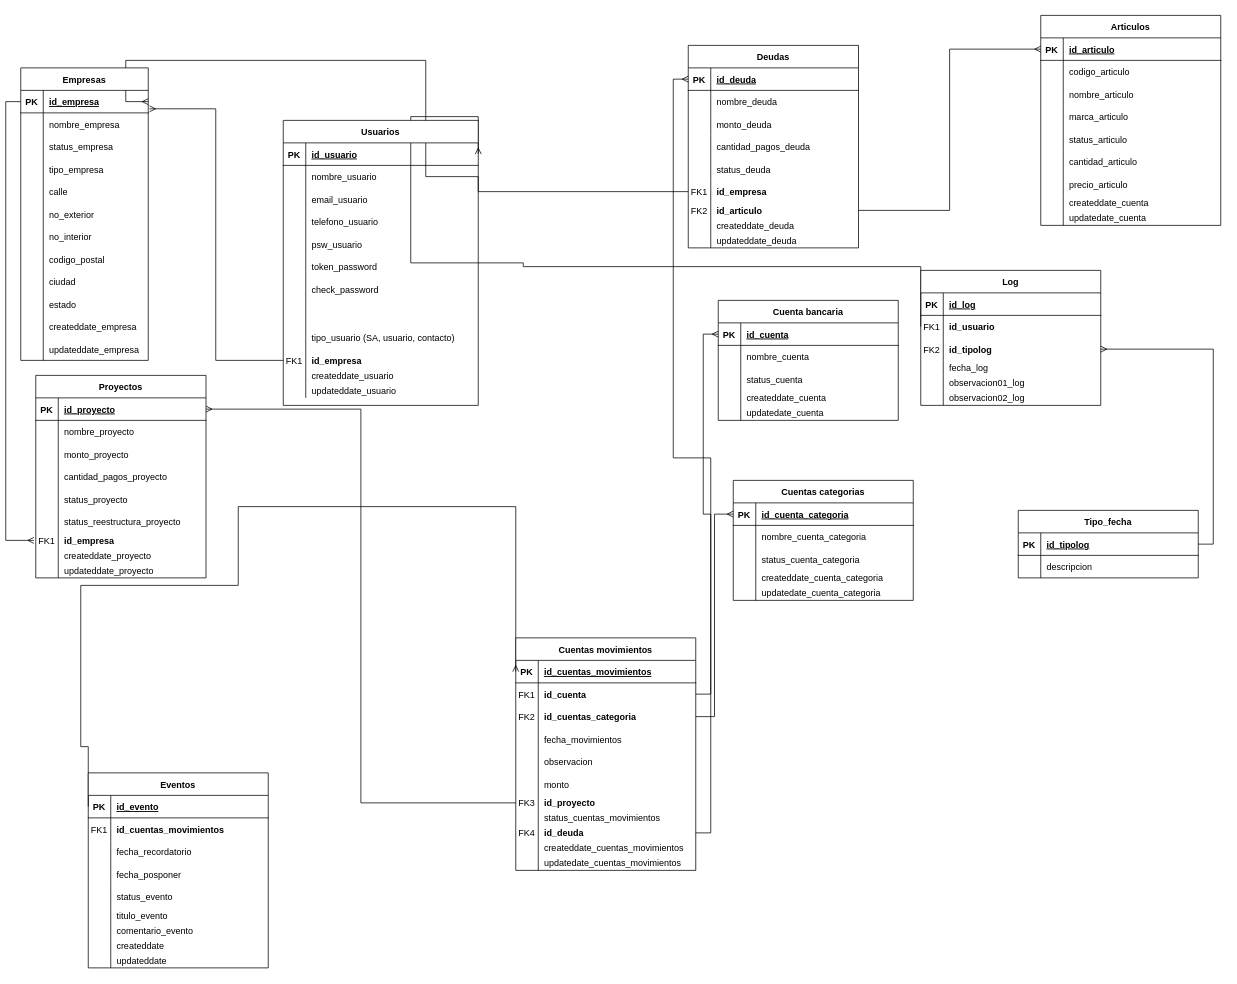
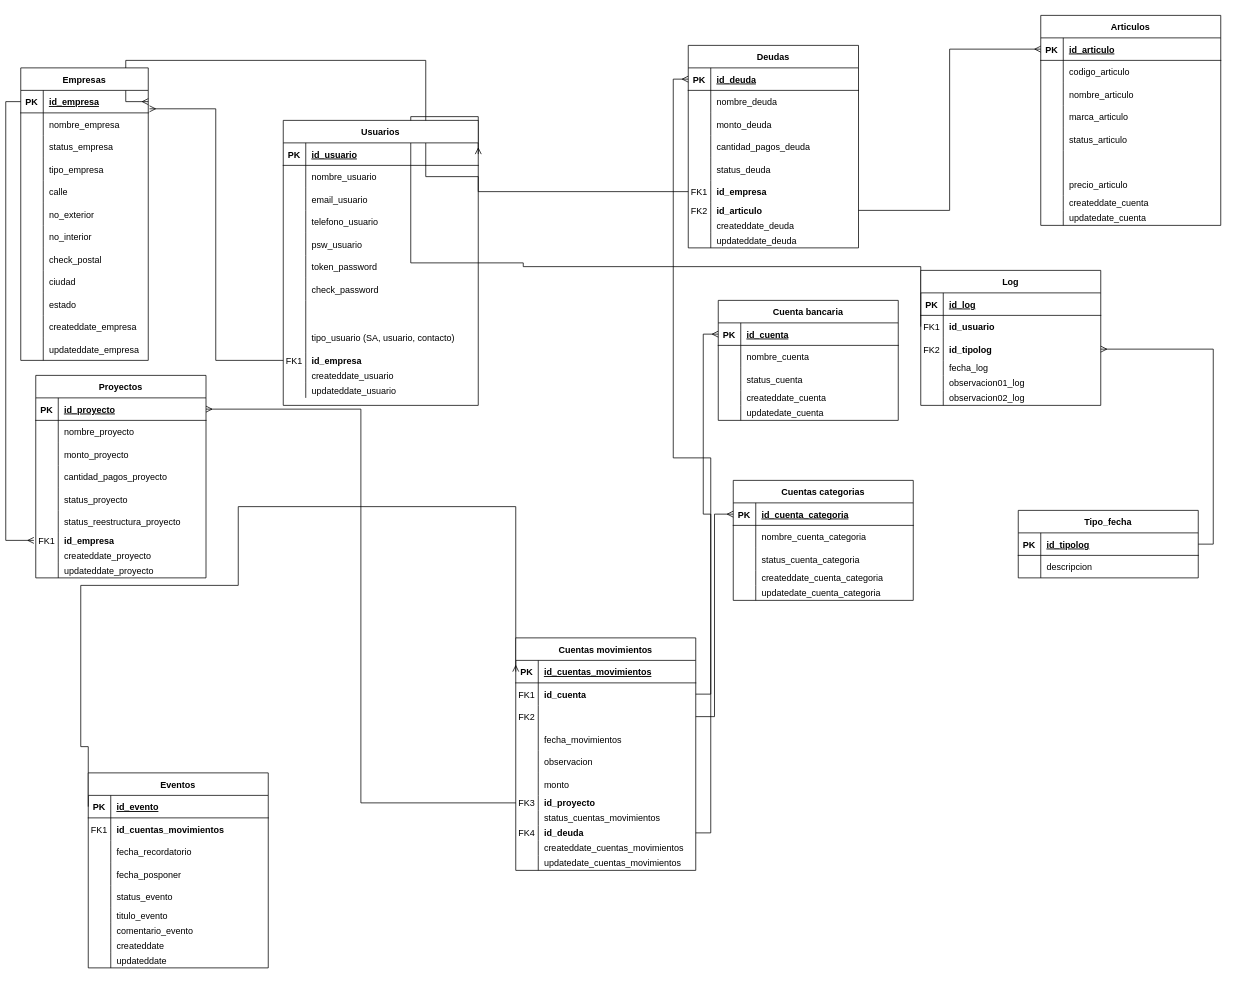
(1142, 162) -> none
(79, 260) -> (78, 260)
(617, 717) -> none
